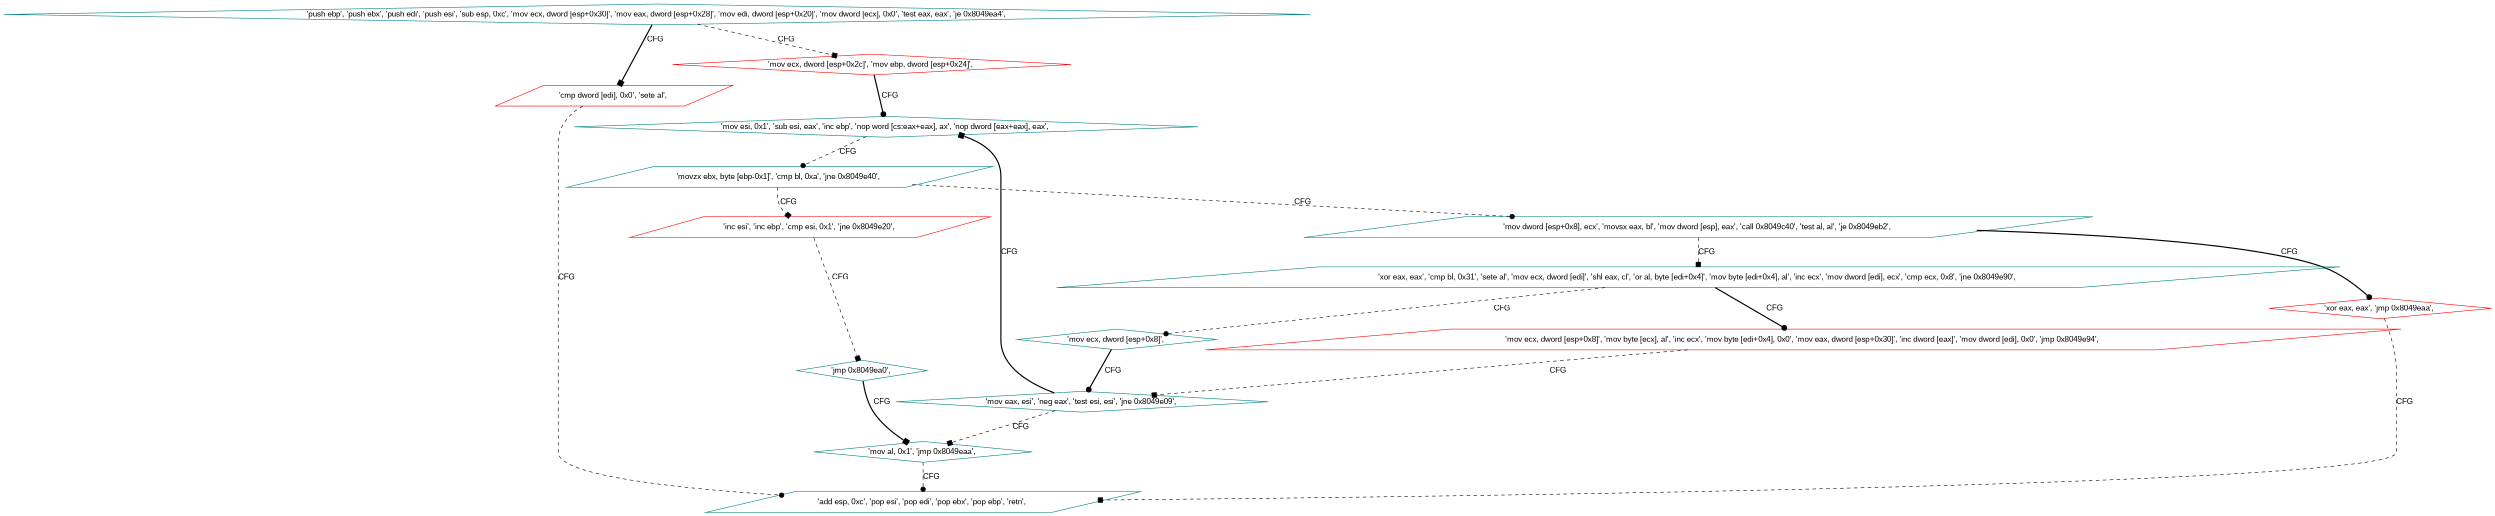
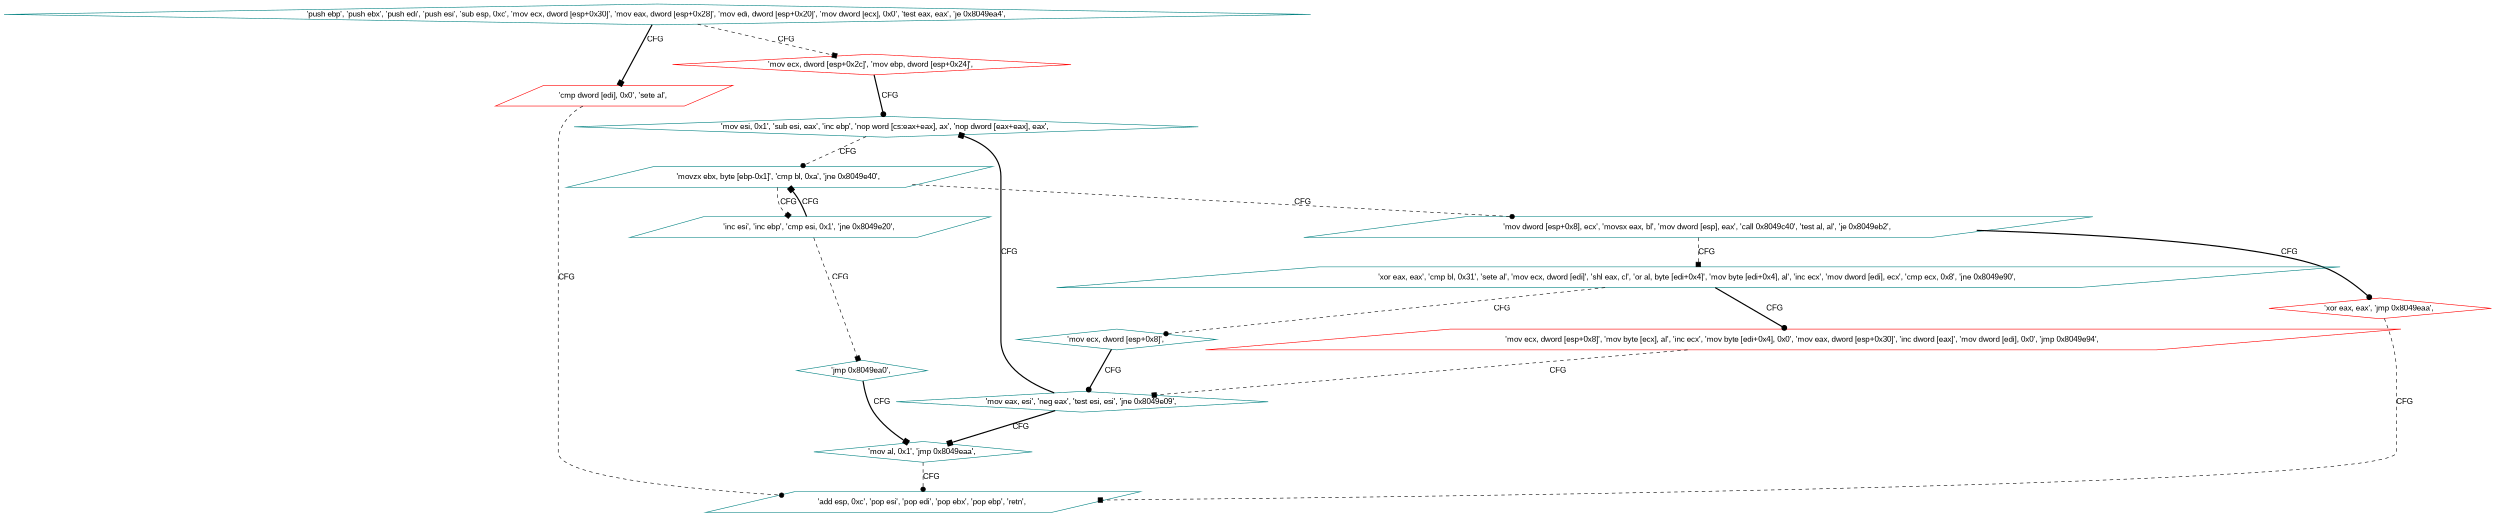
none -> (801, 204)
(810, 227) -> (810, 227)
(1004, 426) -> (1004, 426)
